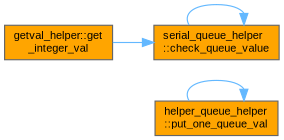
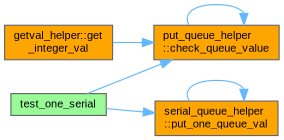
(217, 42) -> (217, 42)
none -> (59, 105)
(217, 118) -> (217, 118)
